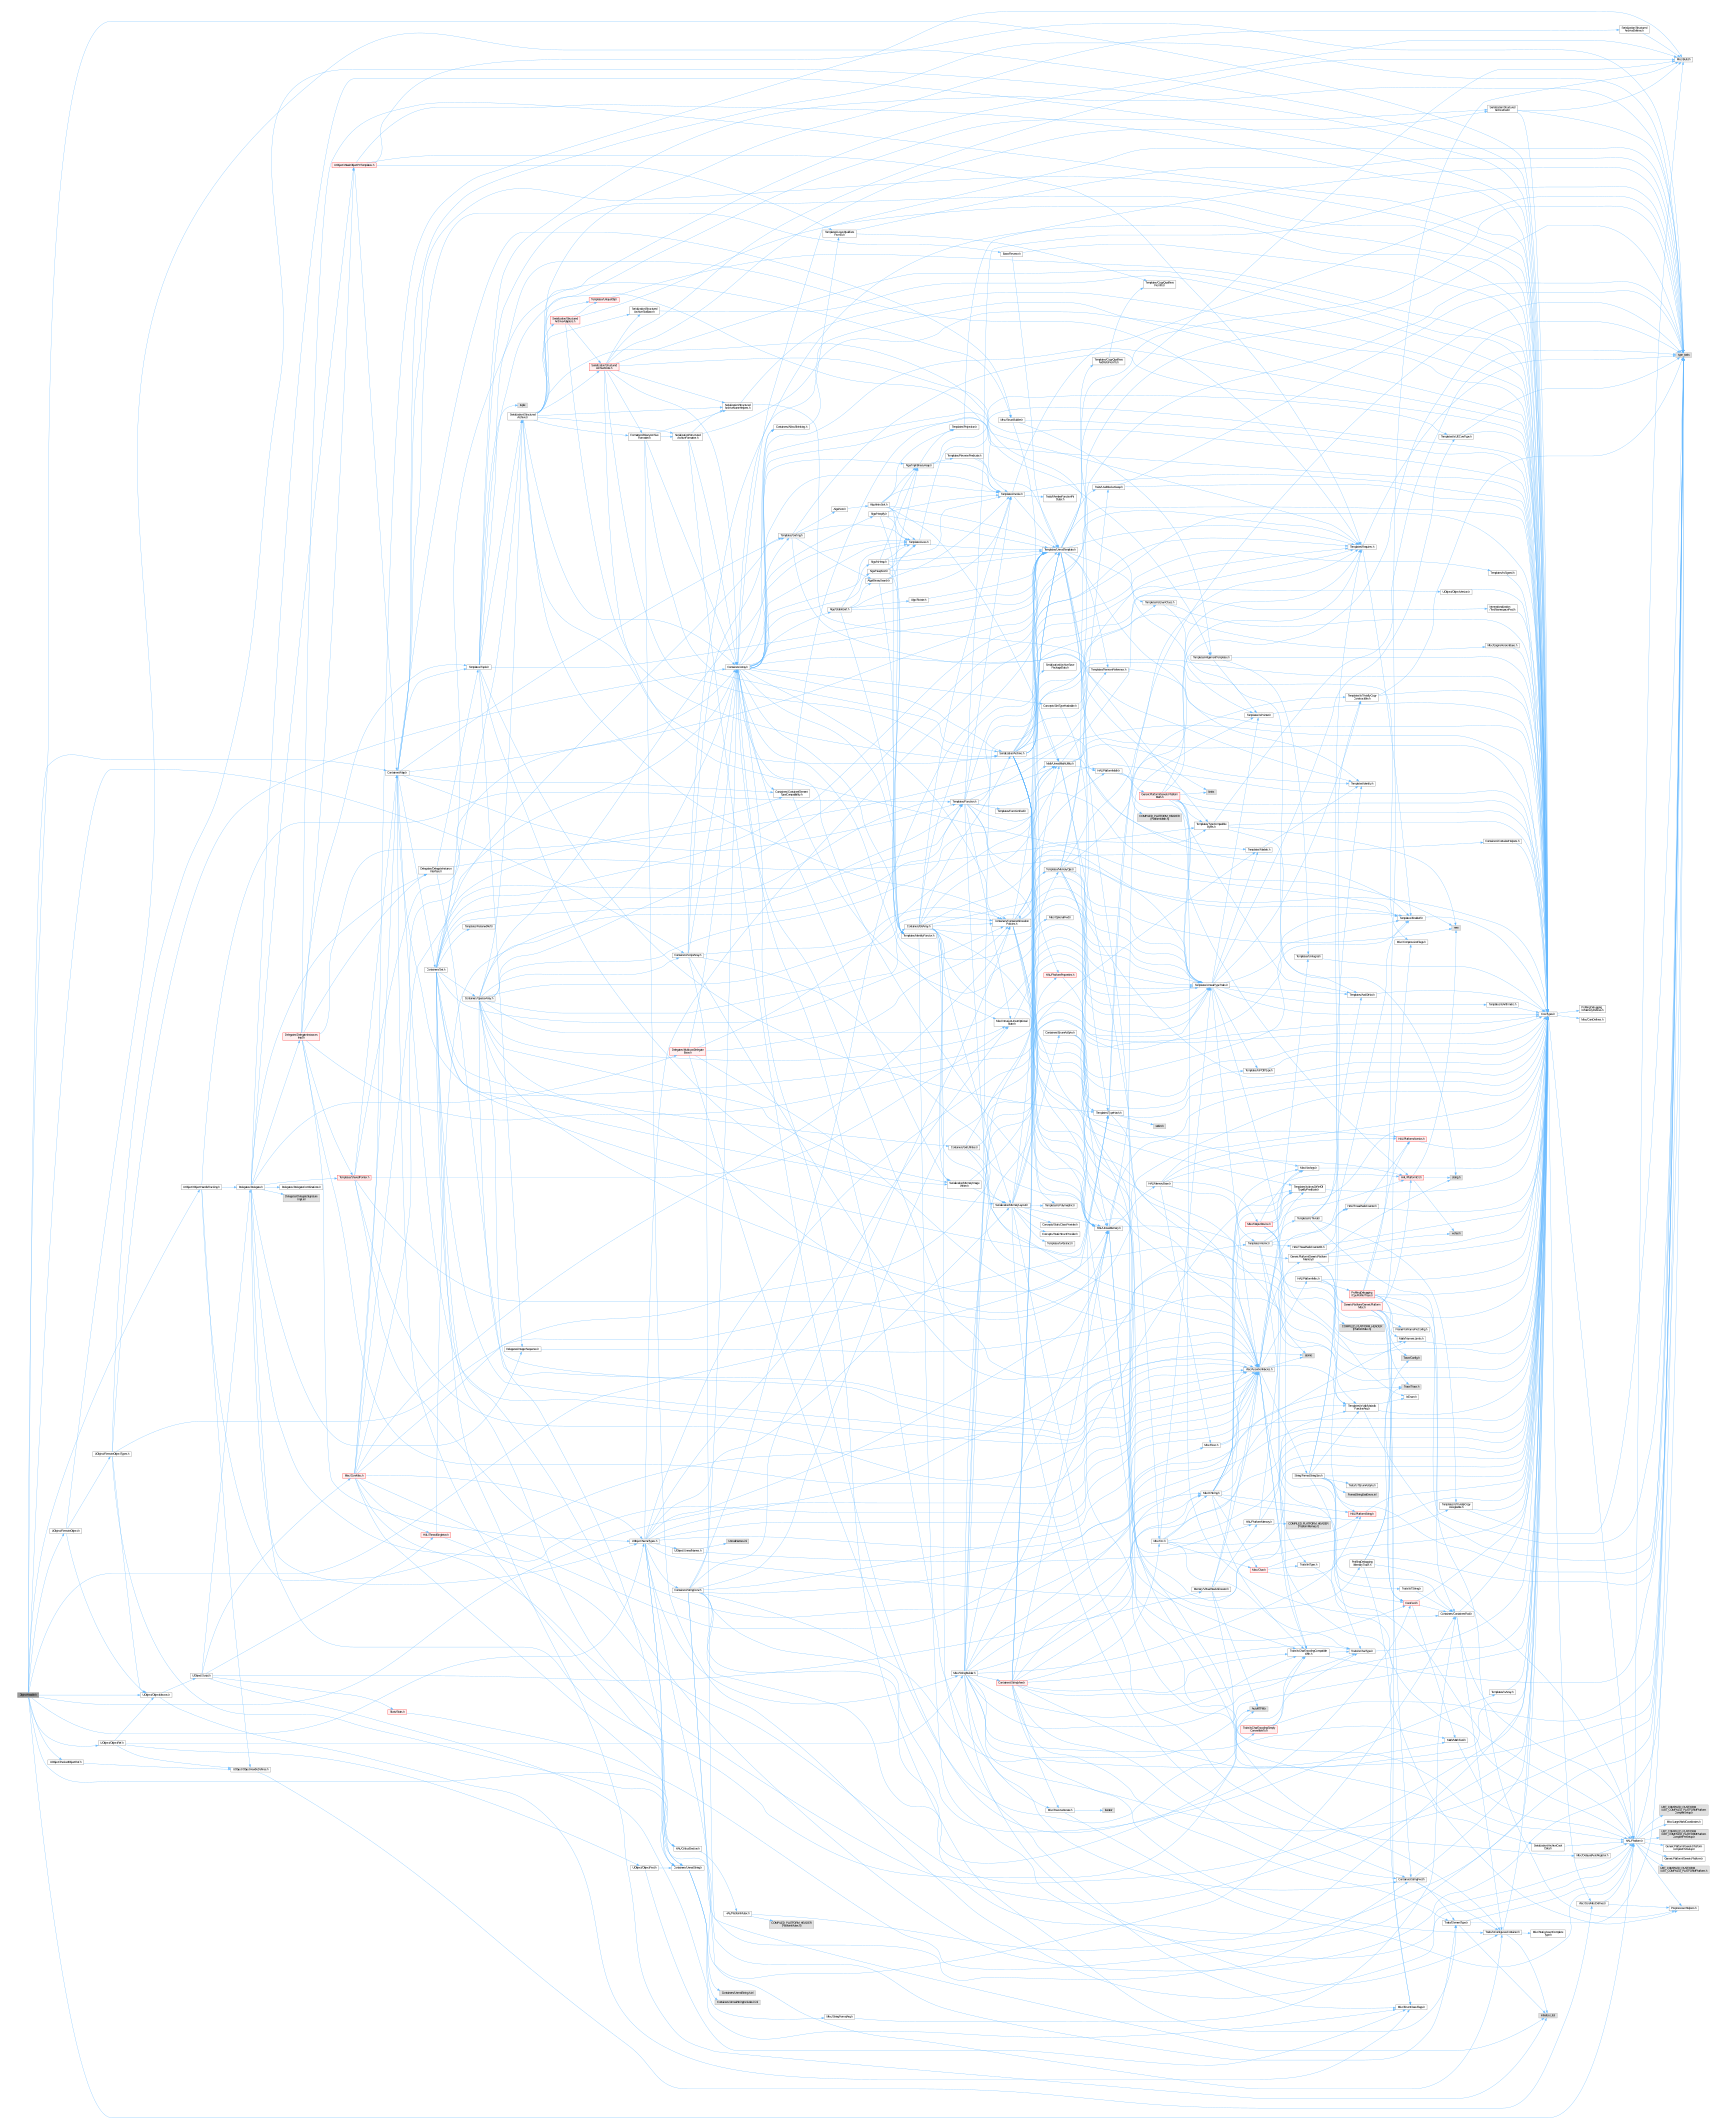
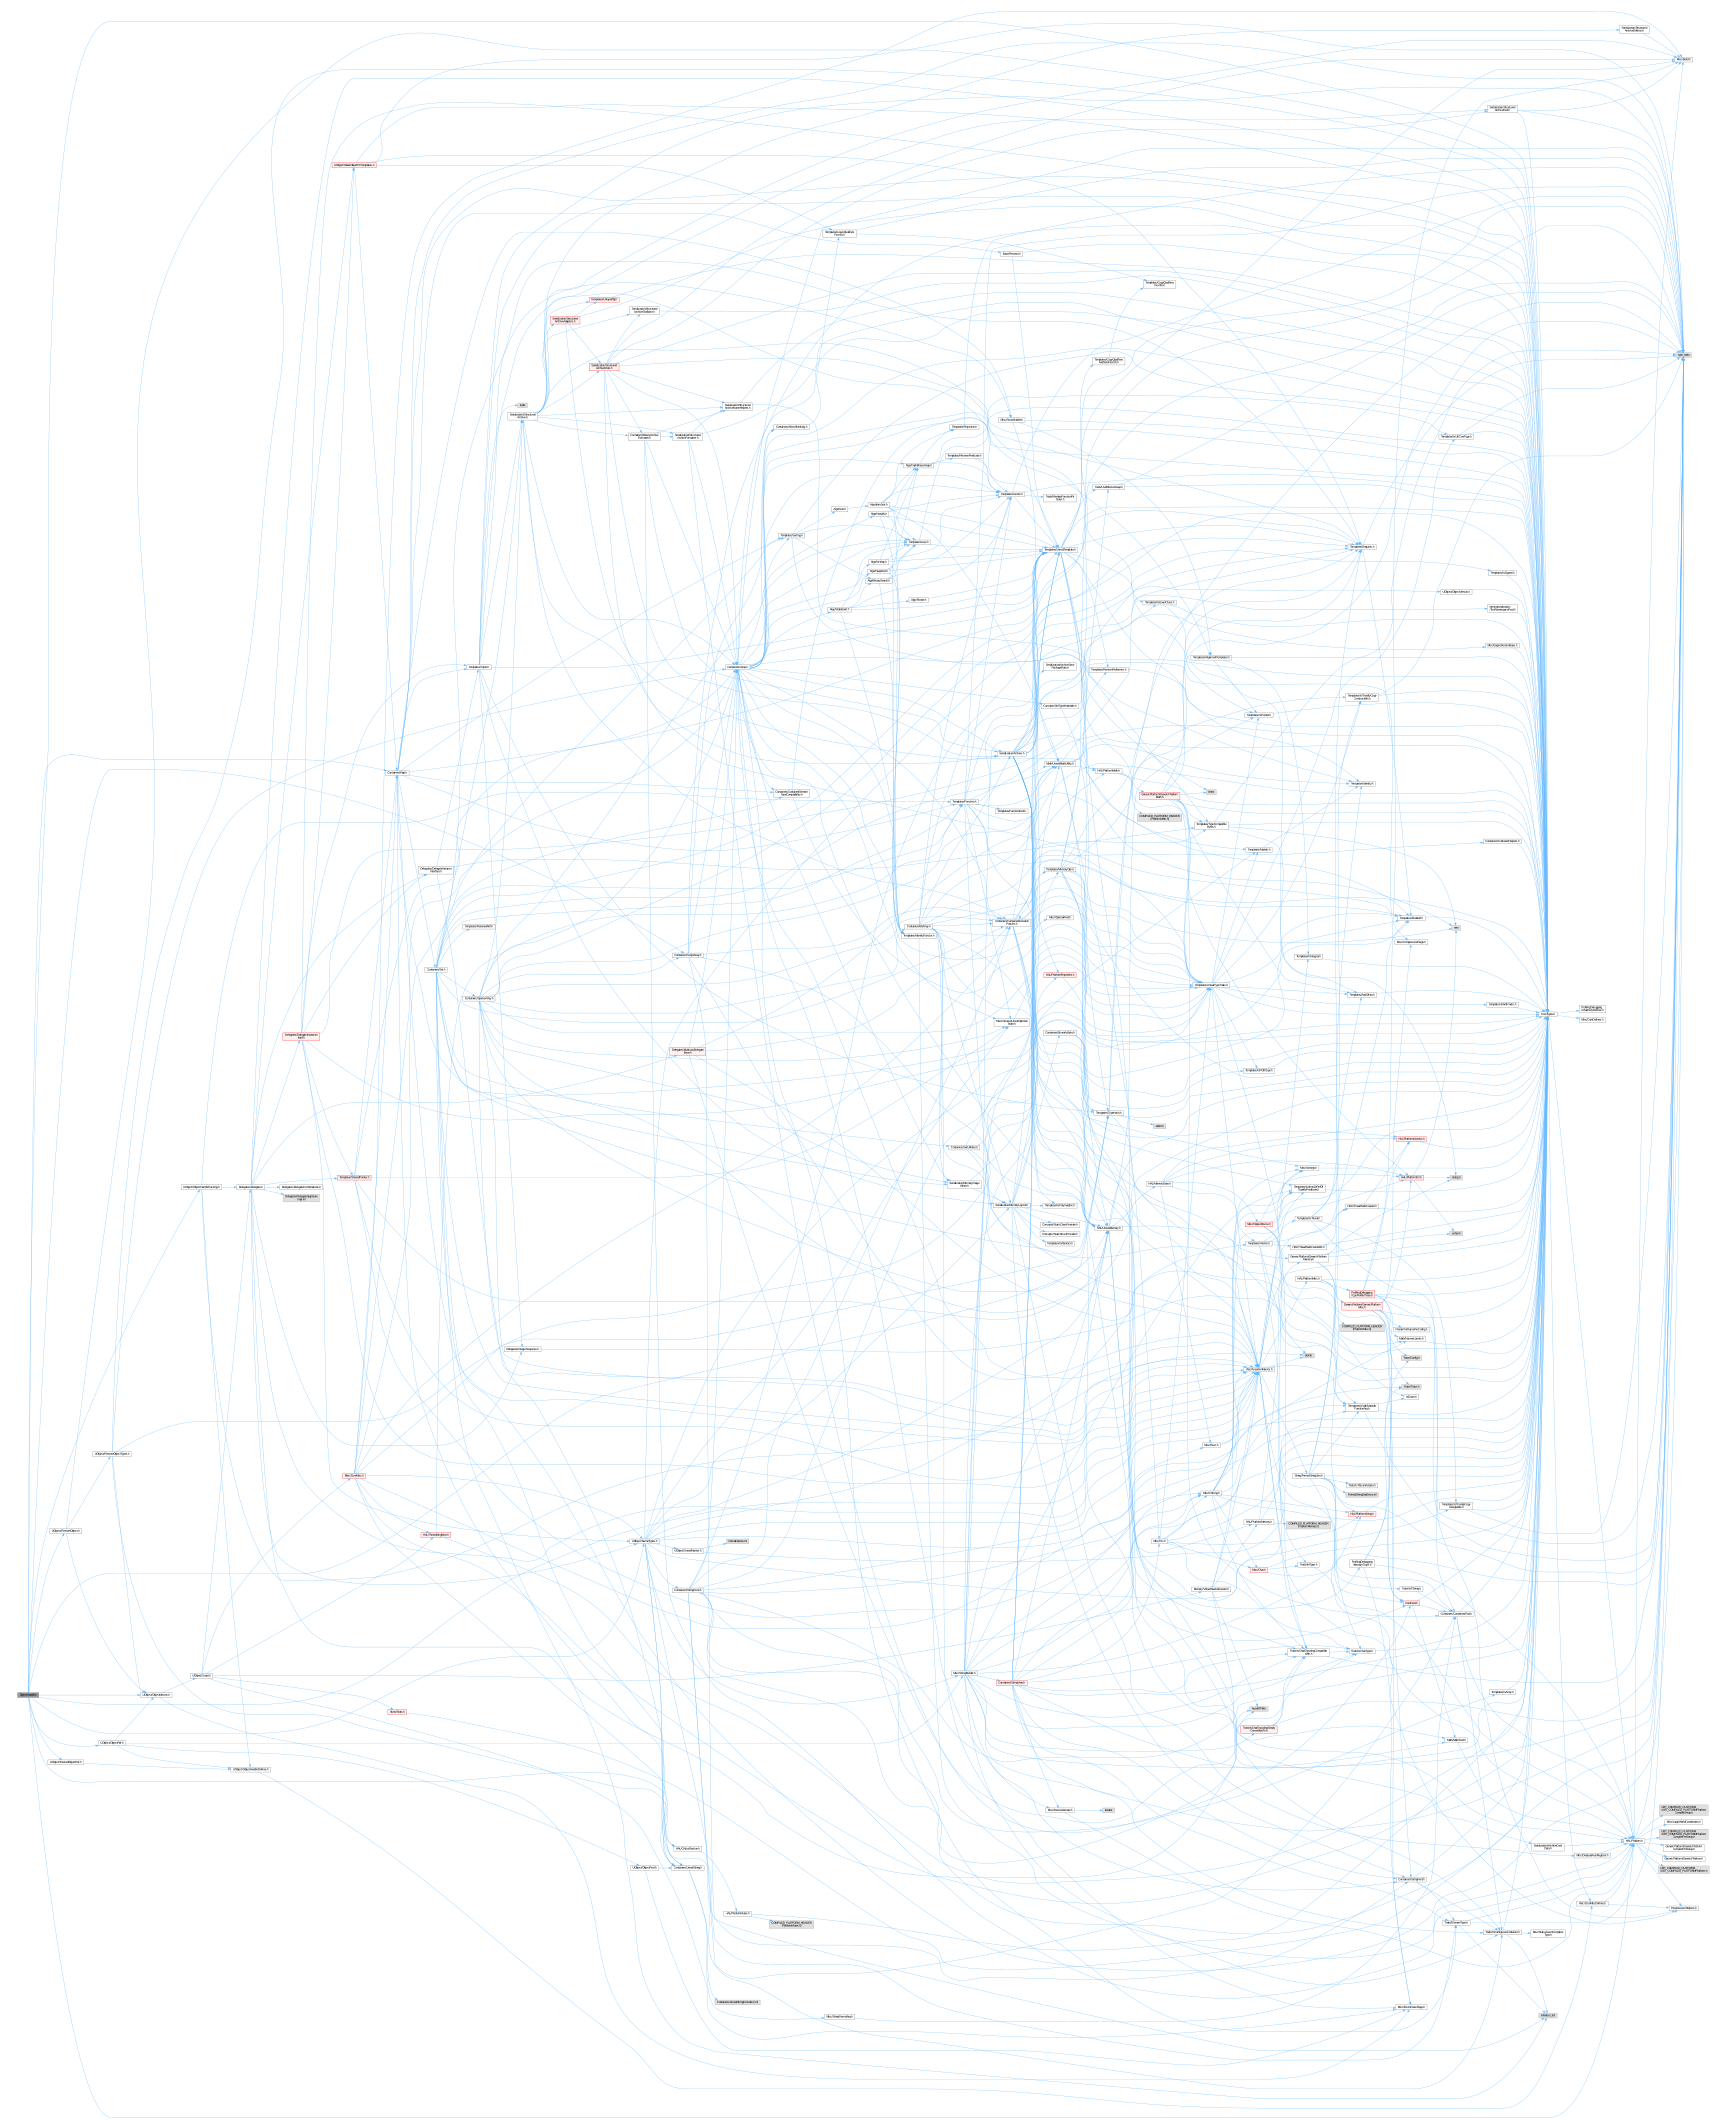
(738, 1993) -> none
